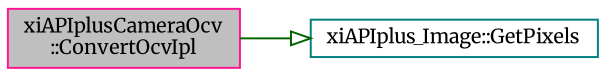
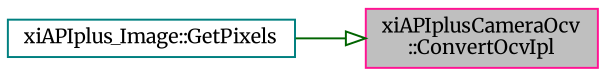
(265, 38) -> (321, 38)
